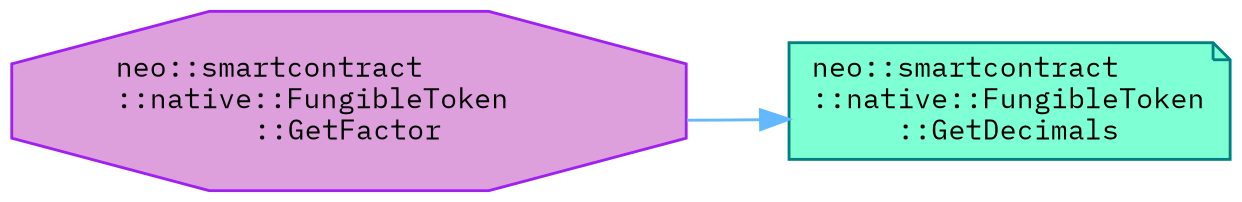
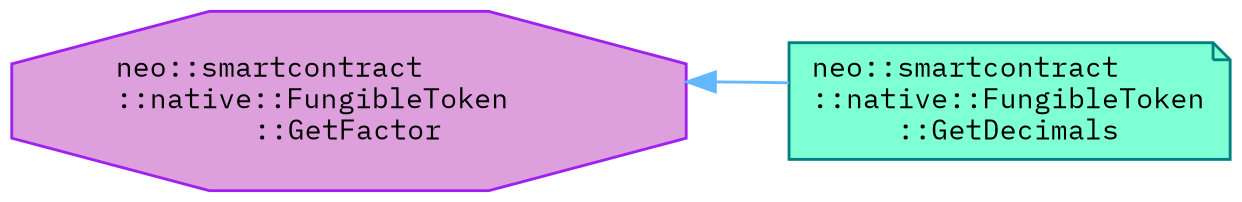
(724, 120) -> (753, 82)
